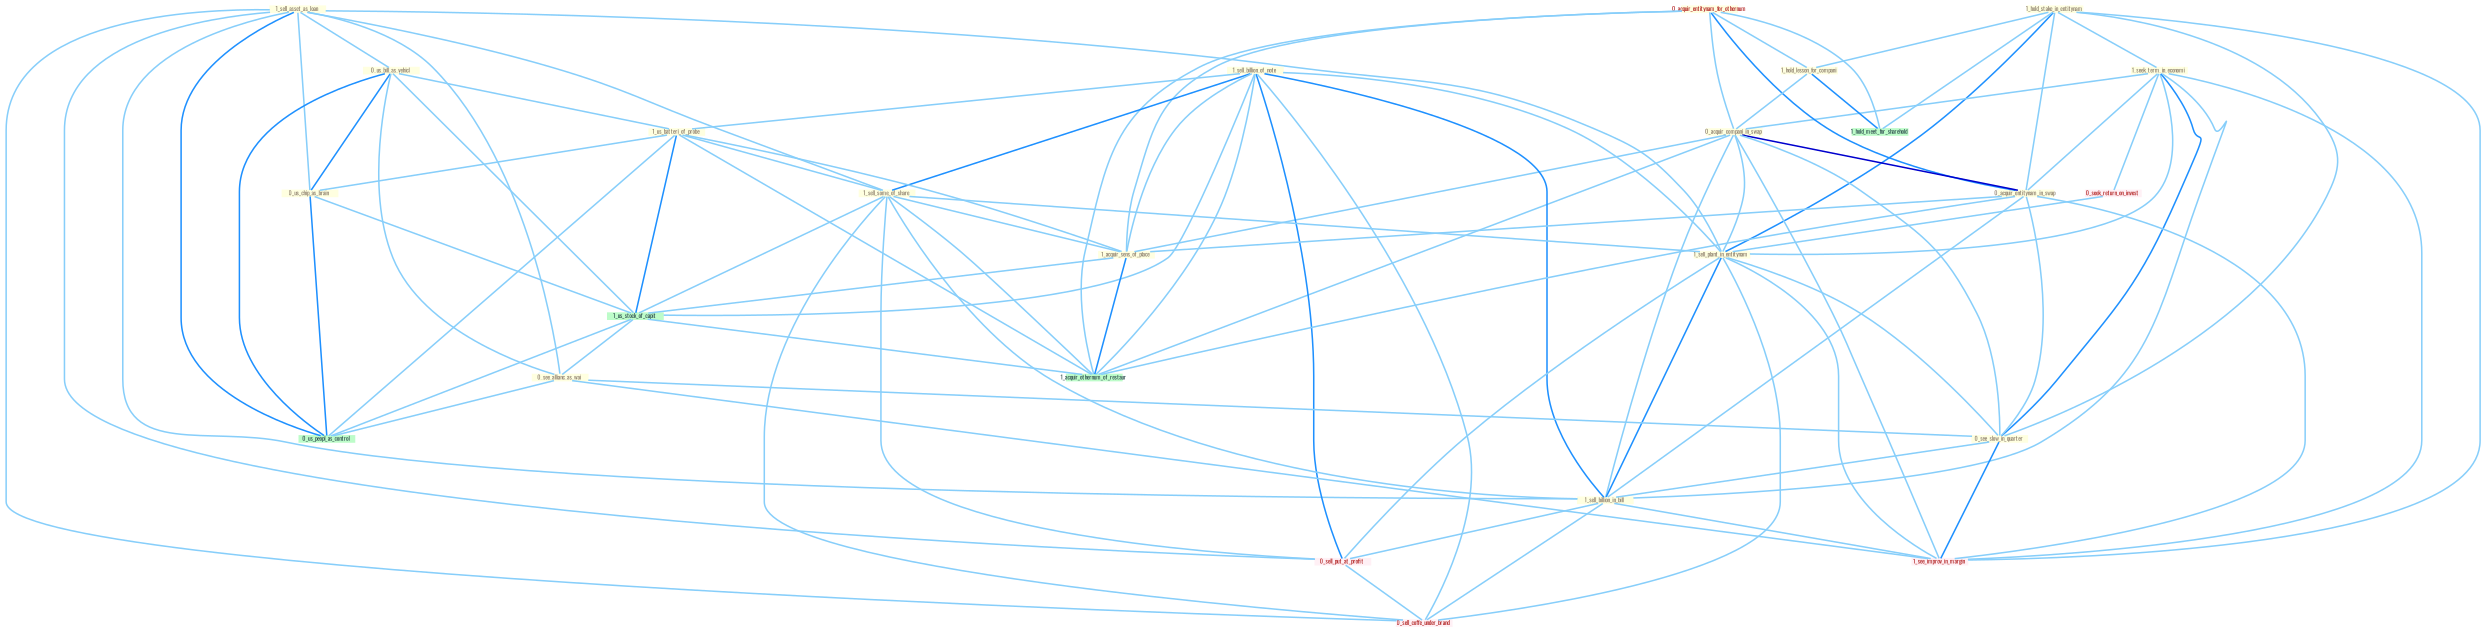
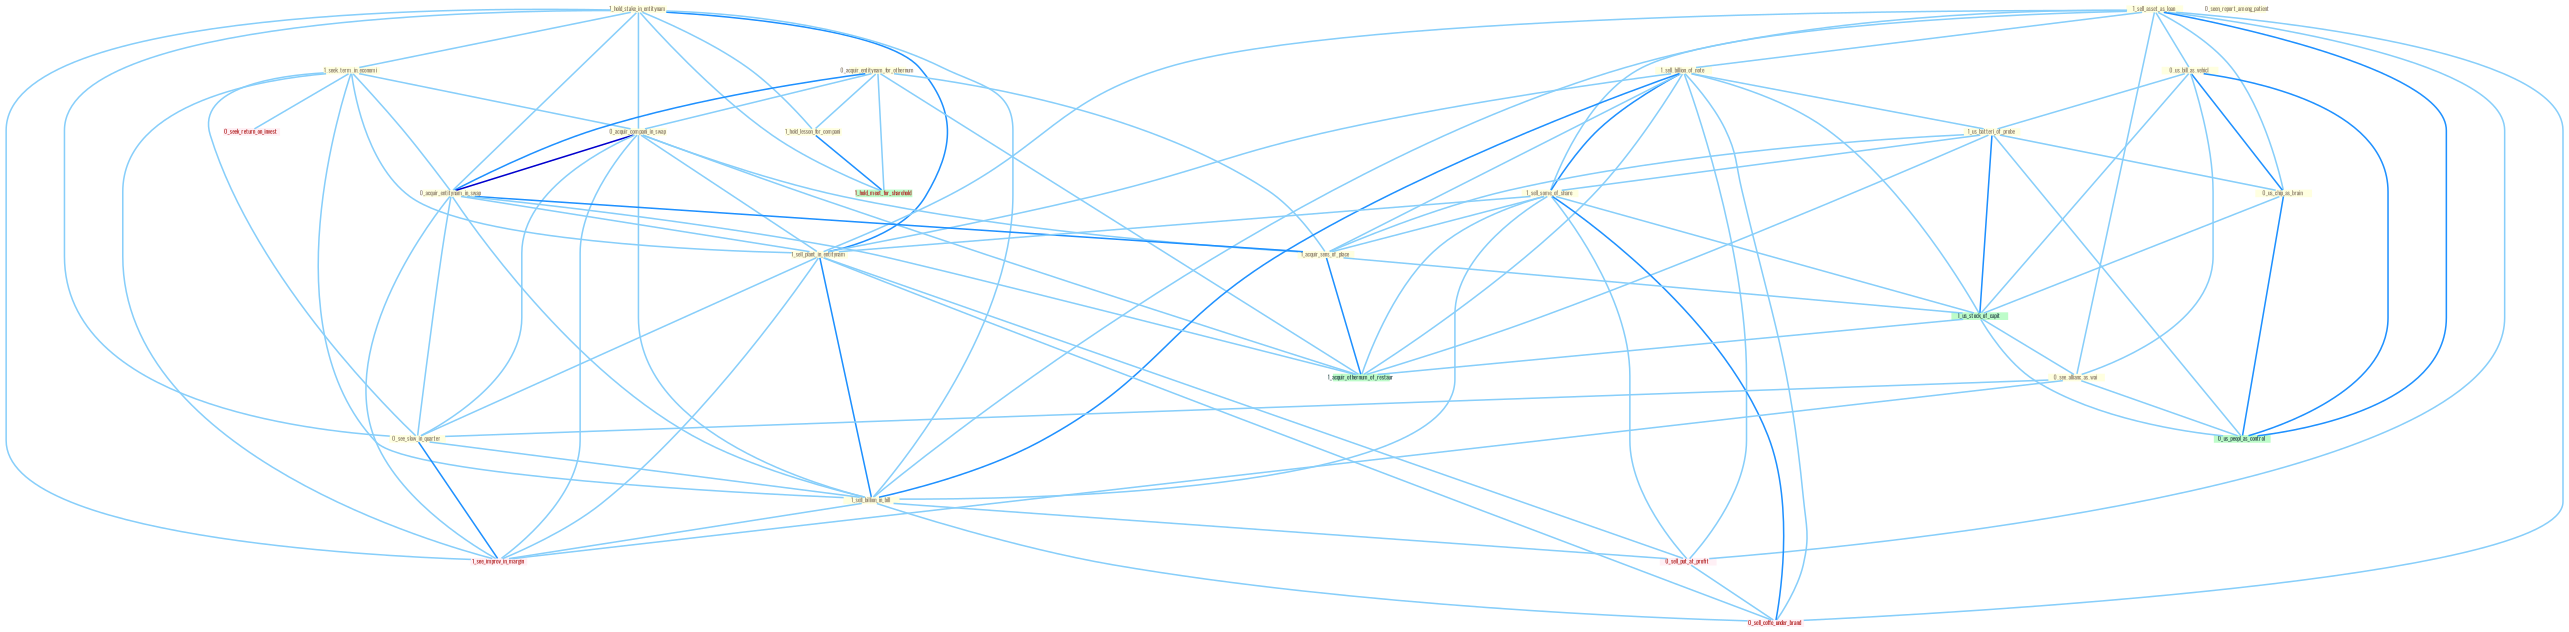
(1710, 9) -> (878, 71)
none -> (2238, 9)
none -> (1919, 40)
(1772, 101) -> (638, 71)
(1880, 132) -> (884, 193)
none -> (1013, 139)
(1927, 223) -> (722, 238)
(1576, 224) -> (847, 221)
(2142, 268) -> (256, 235)
(1310, 315) -> (1743, 320)
(908, 560) -> (1735, 374)
